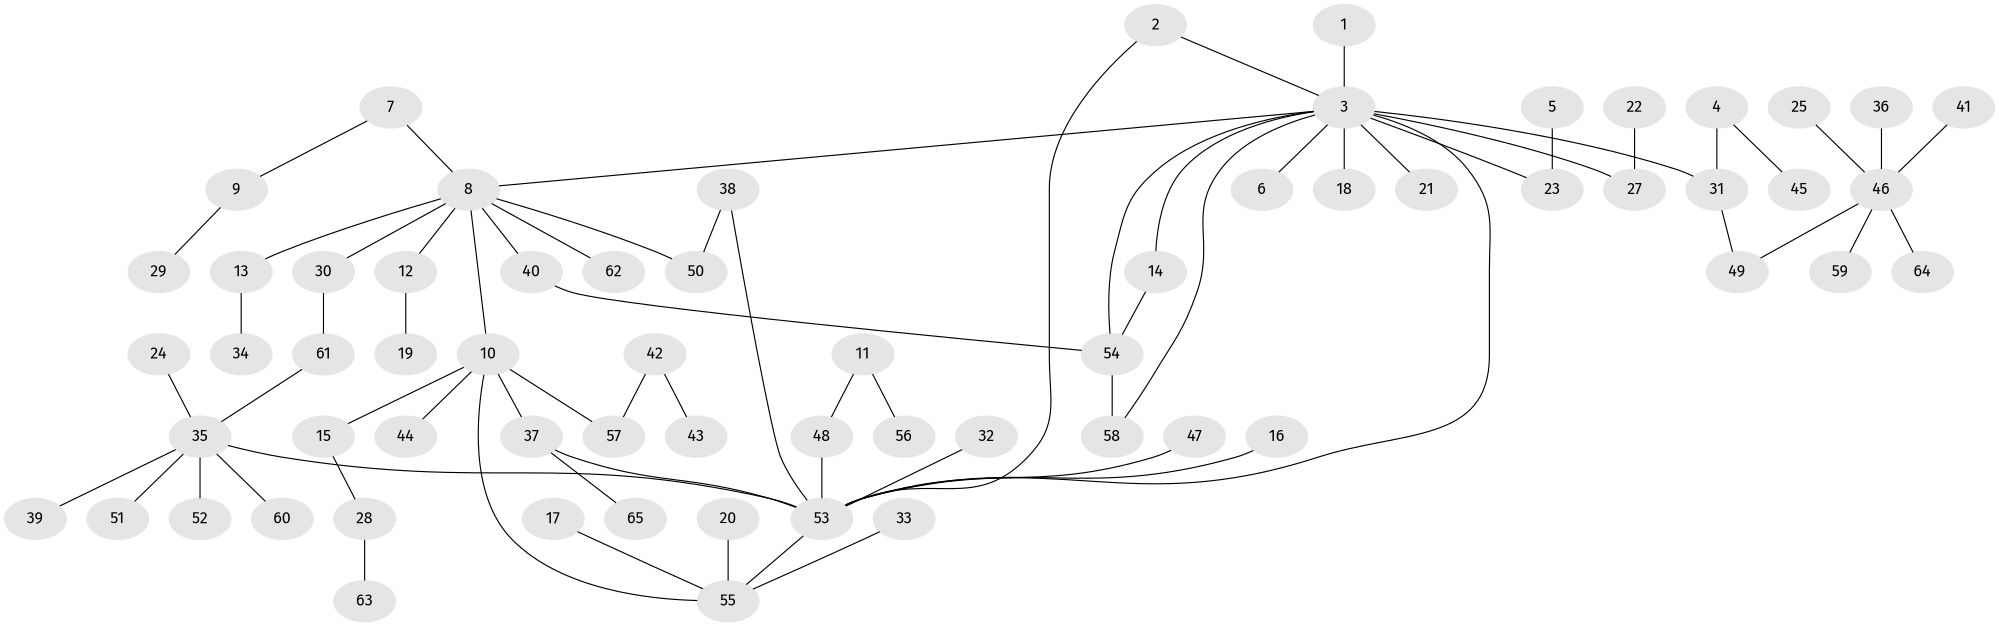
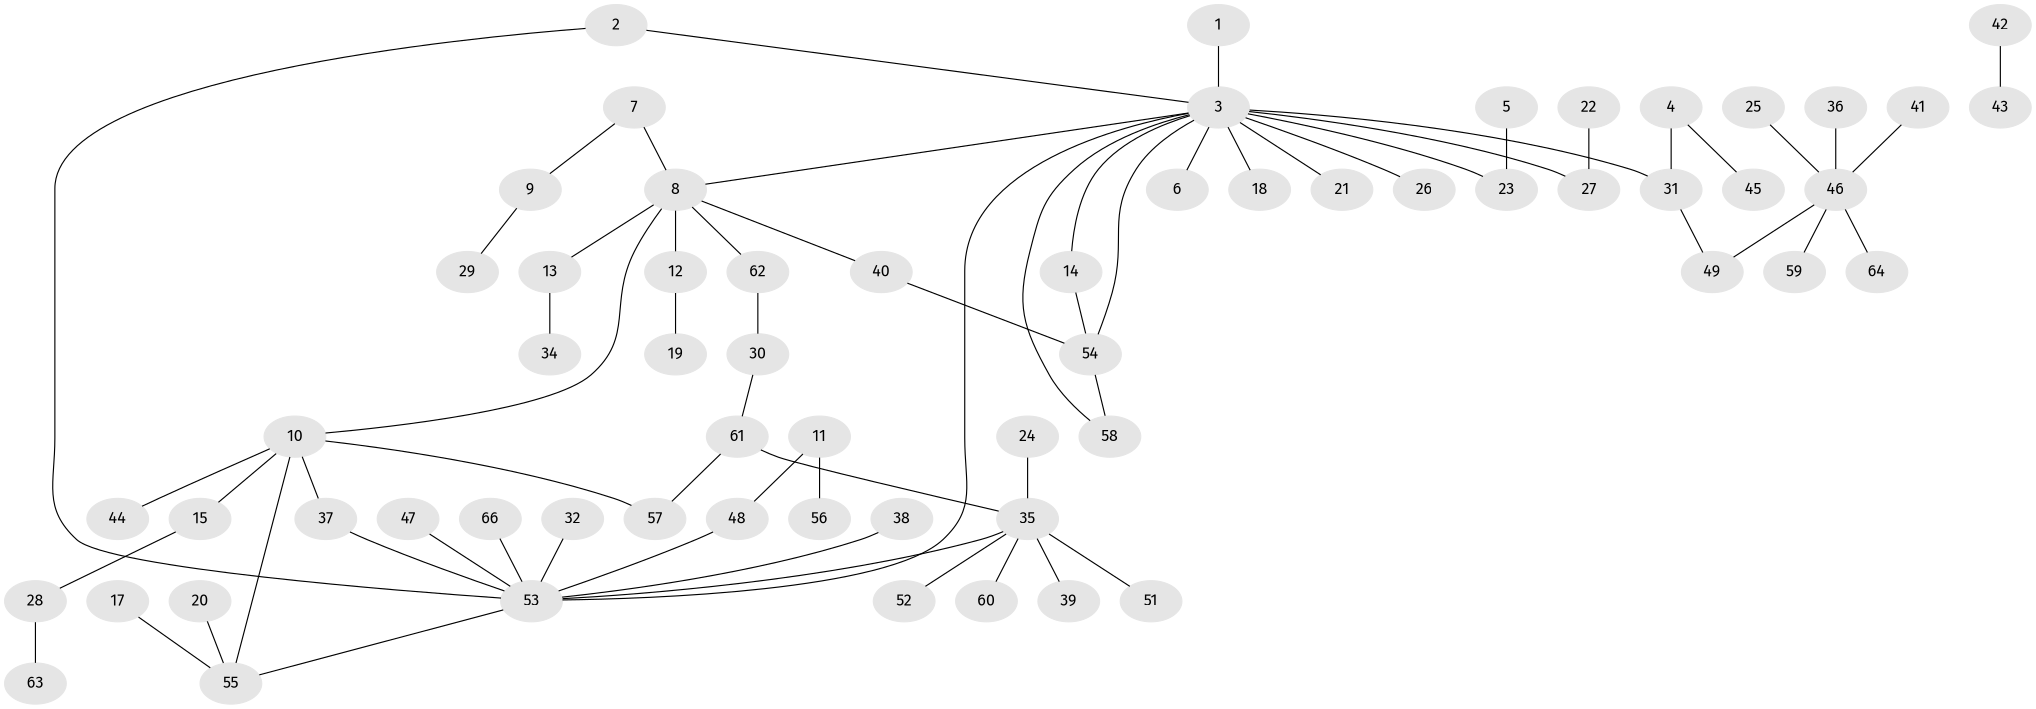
none -> (1424, 190)
(396, 231) -> (758, 313)
(696, 272) -> none
(634, 396) -> (696, 478)
(1277, 437) -> (490, 519)
(636, 519) -> none
(904, 519) -> none
